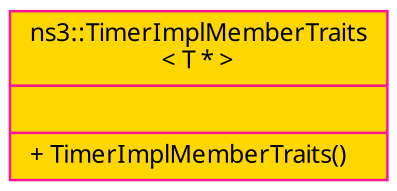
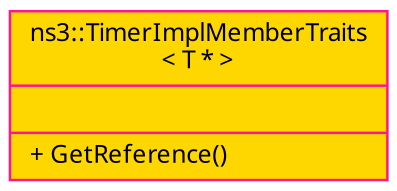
(189, 155) -> (129, 155)
